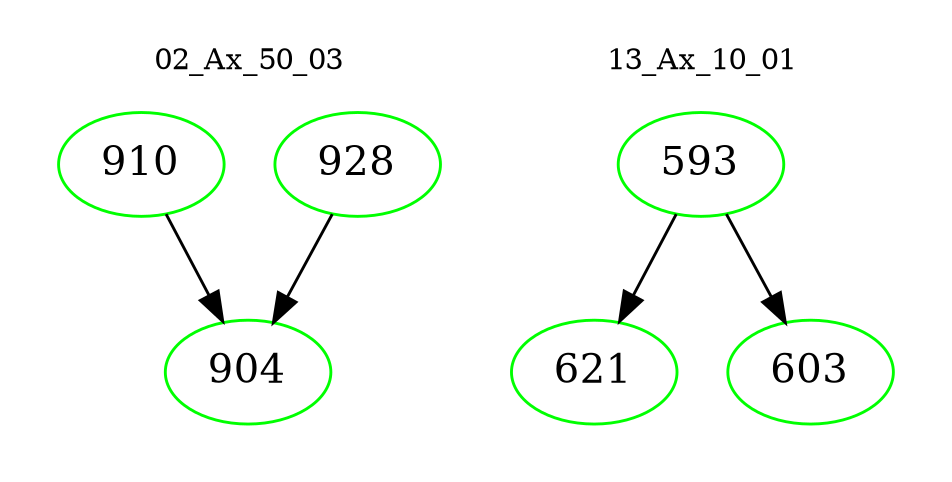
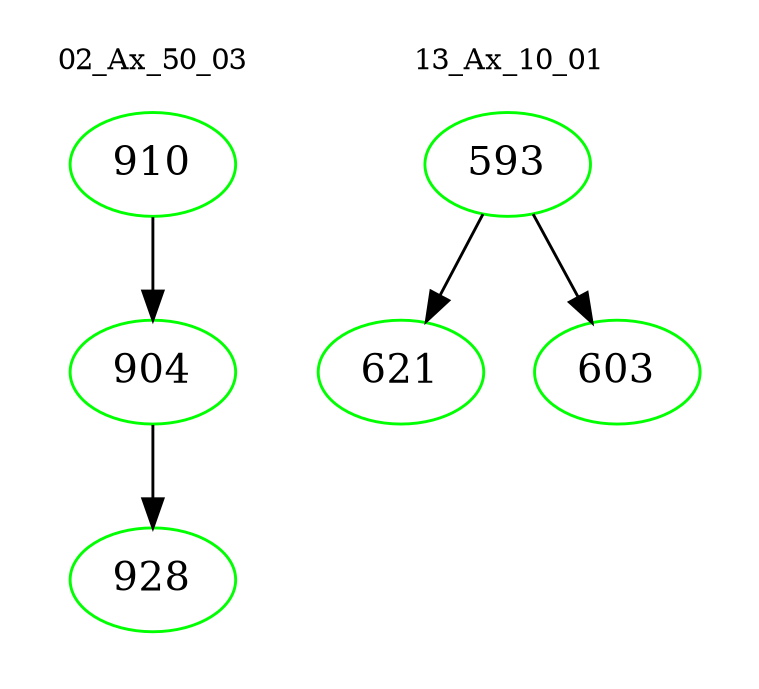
(310, 255) -> (153, 462)
